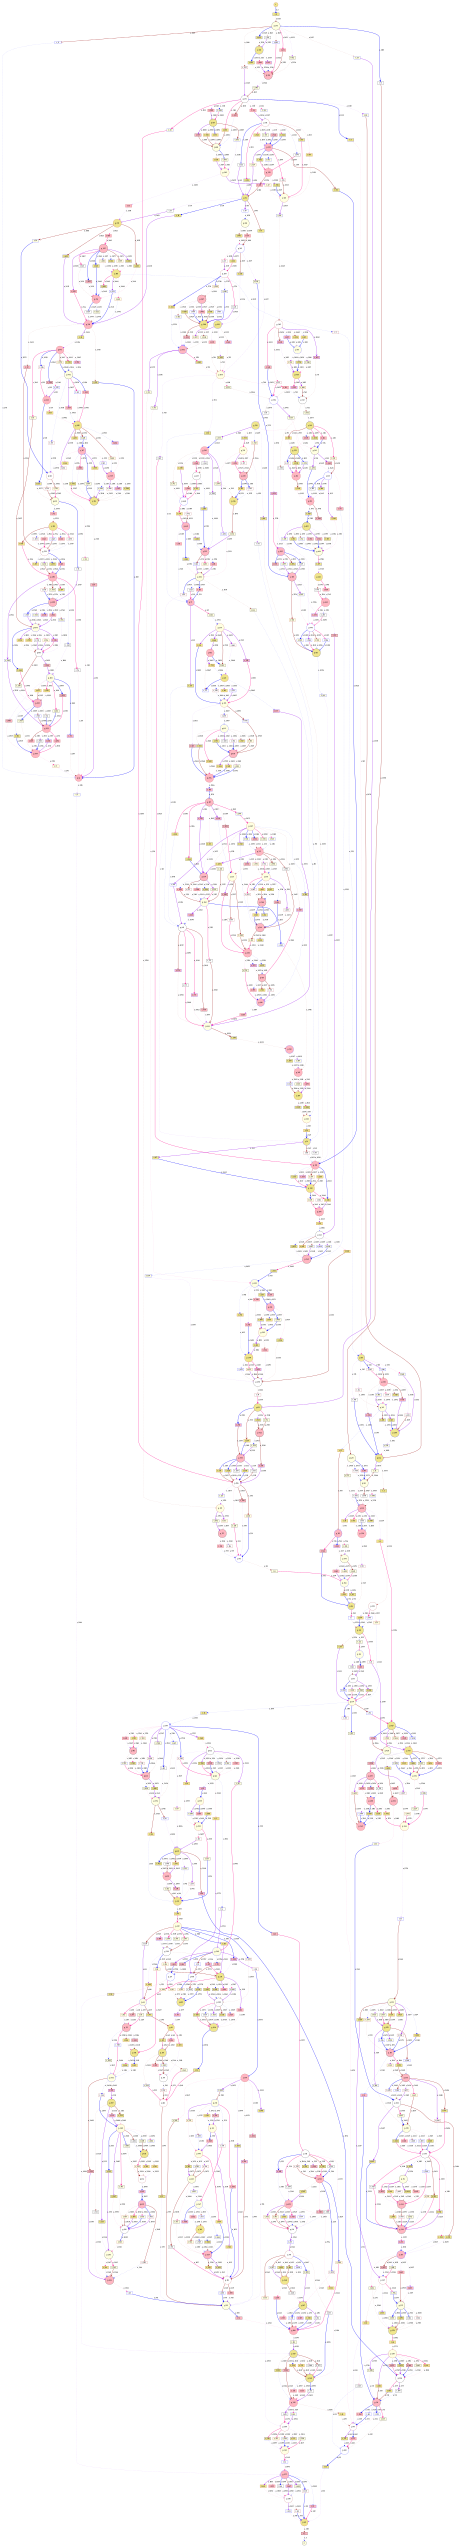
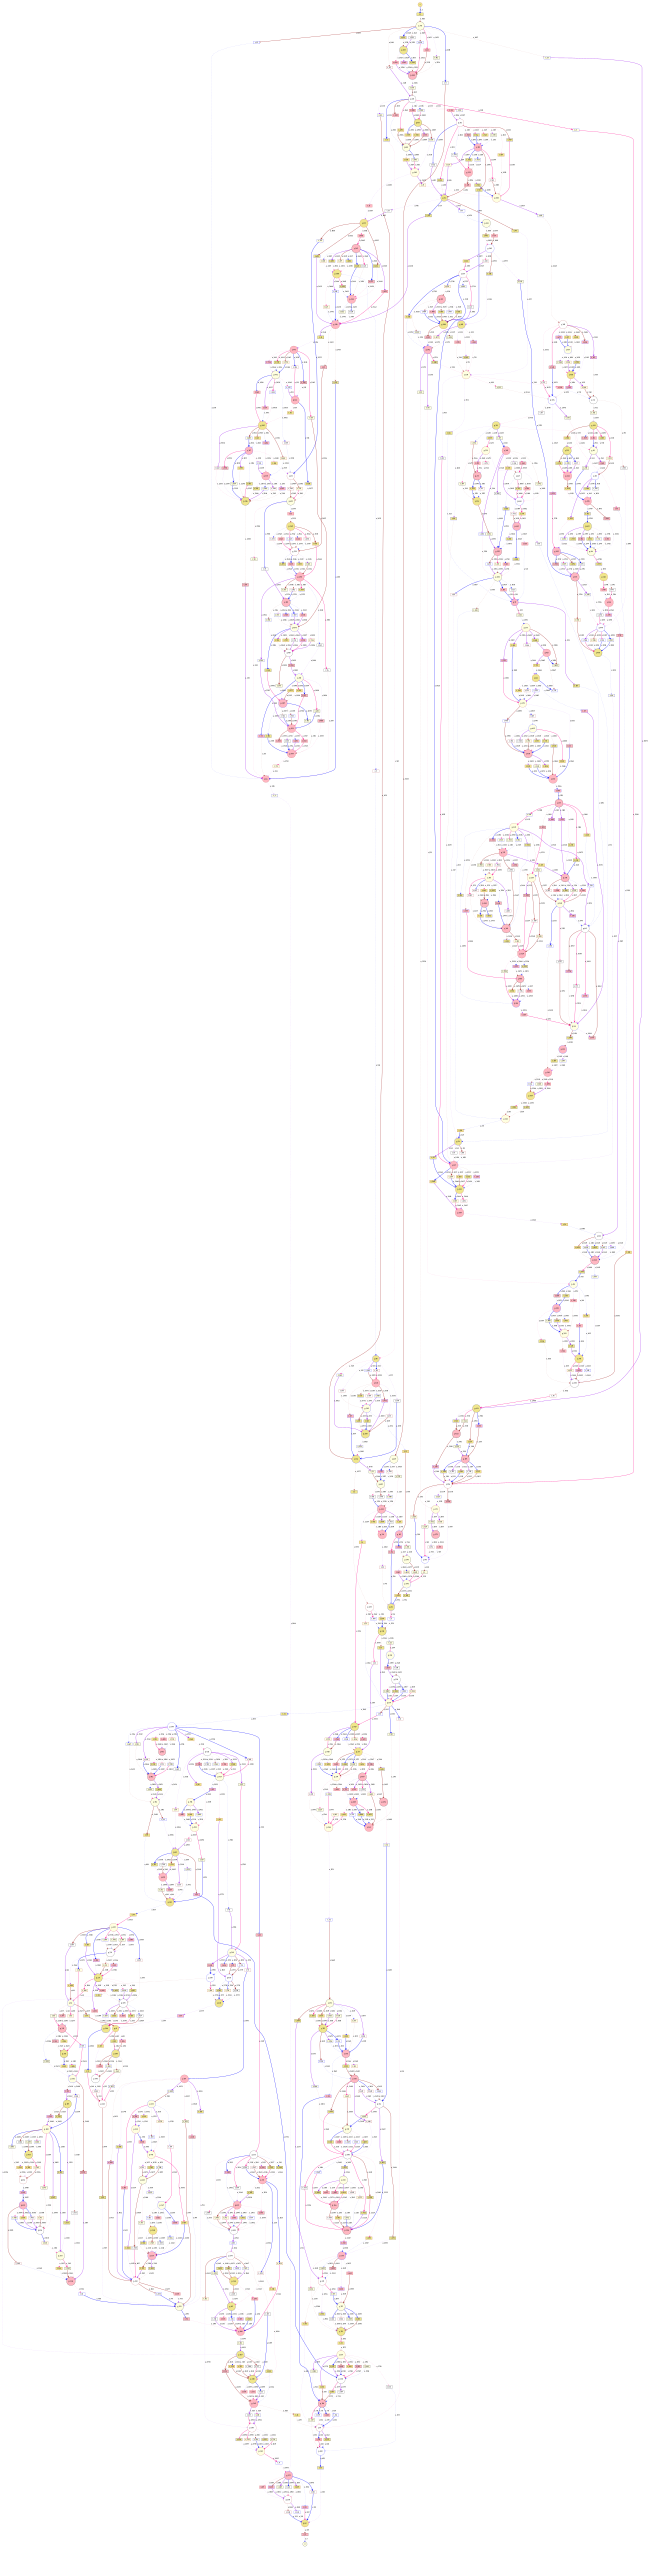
(224, 313) -> (464, 305)
(205, 1016) -> (583, 1032)
(318, 1195) -> (462, 1196)
